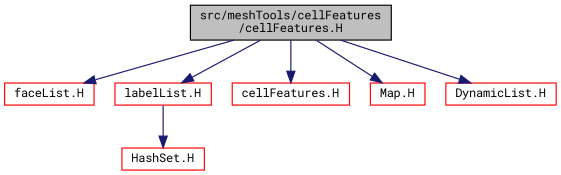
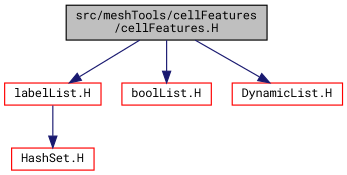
(49, 94) -> none
(291, 94) -> (167, 94)
(398, 94) -> none
